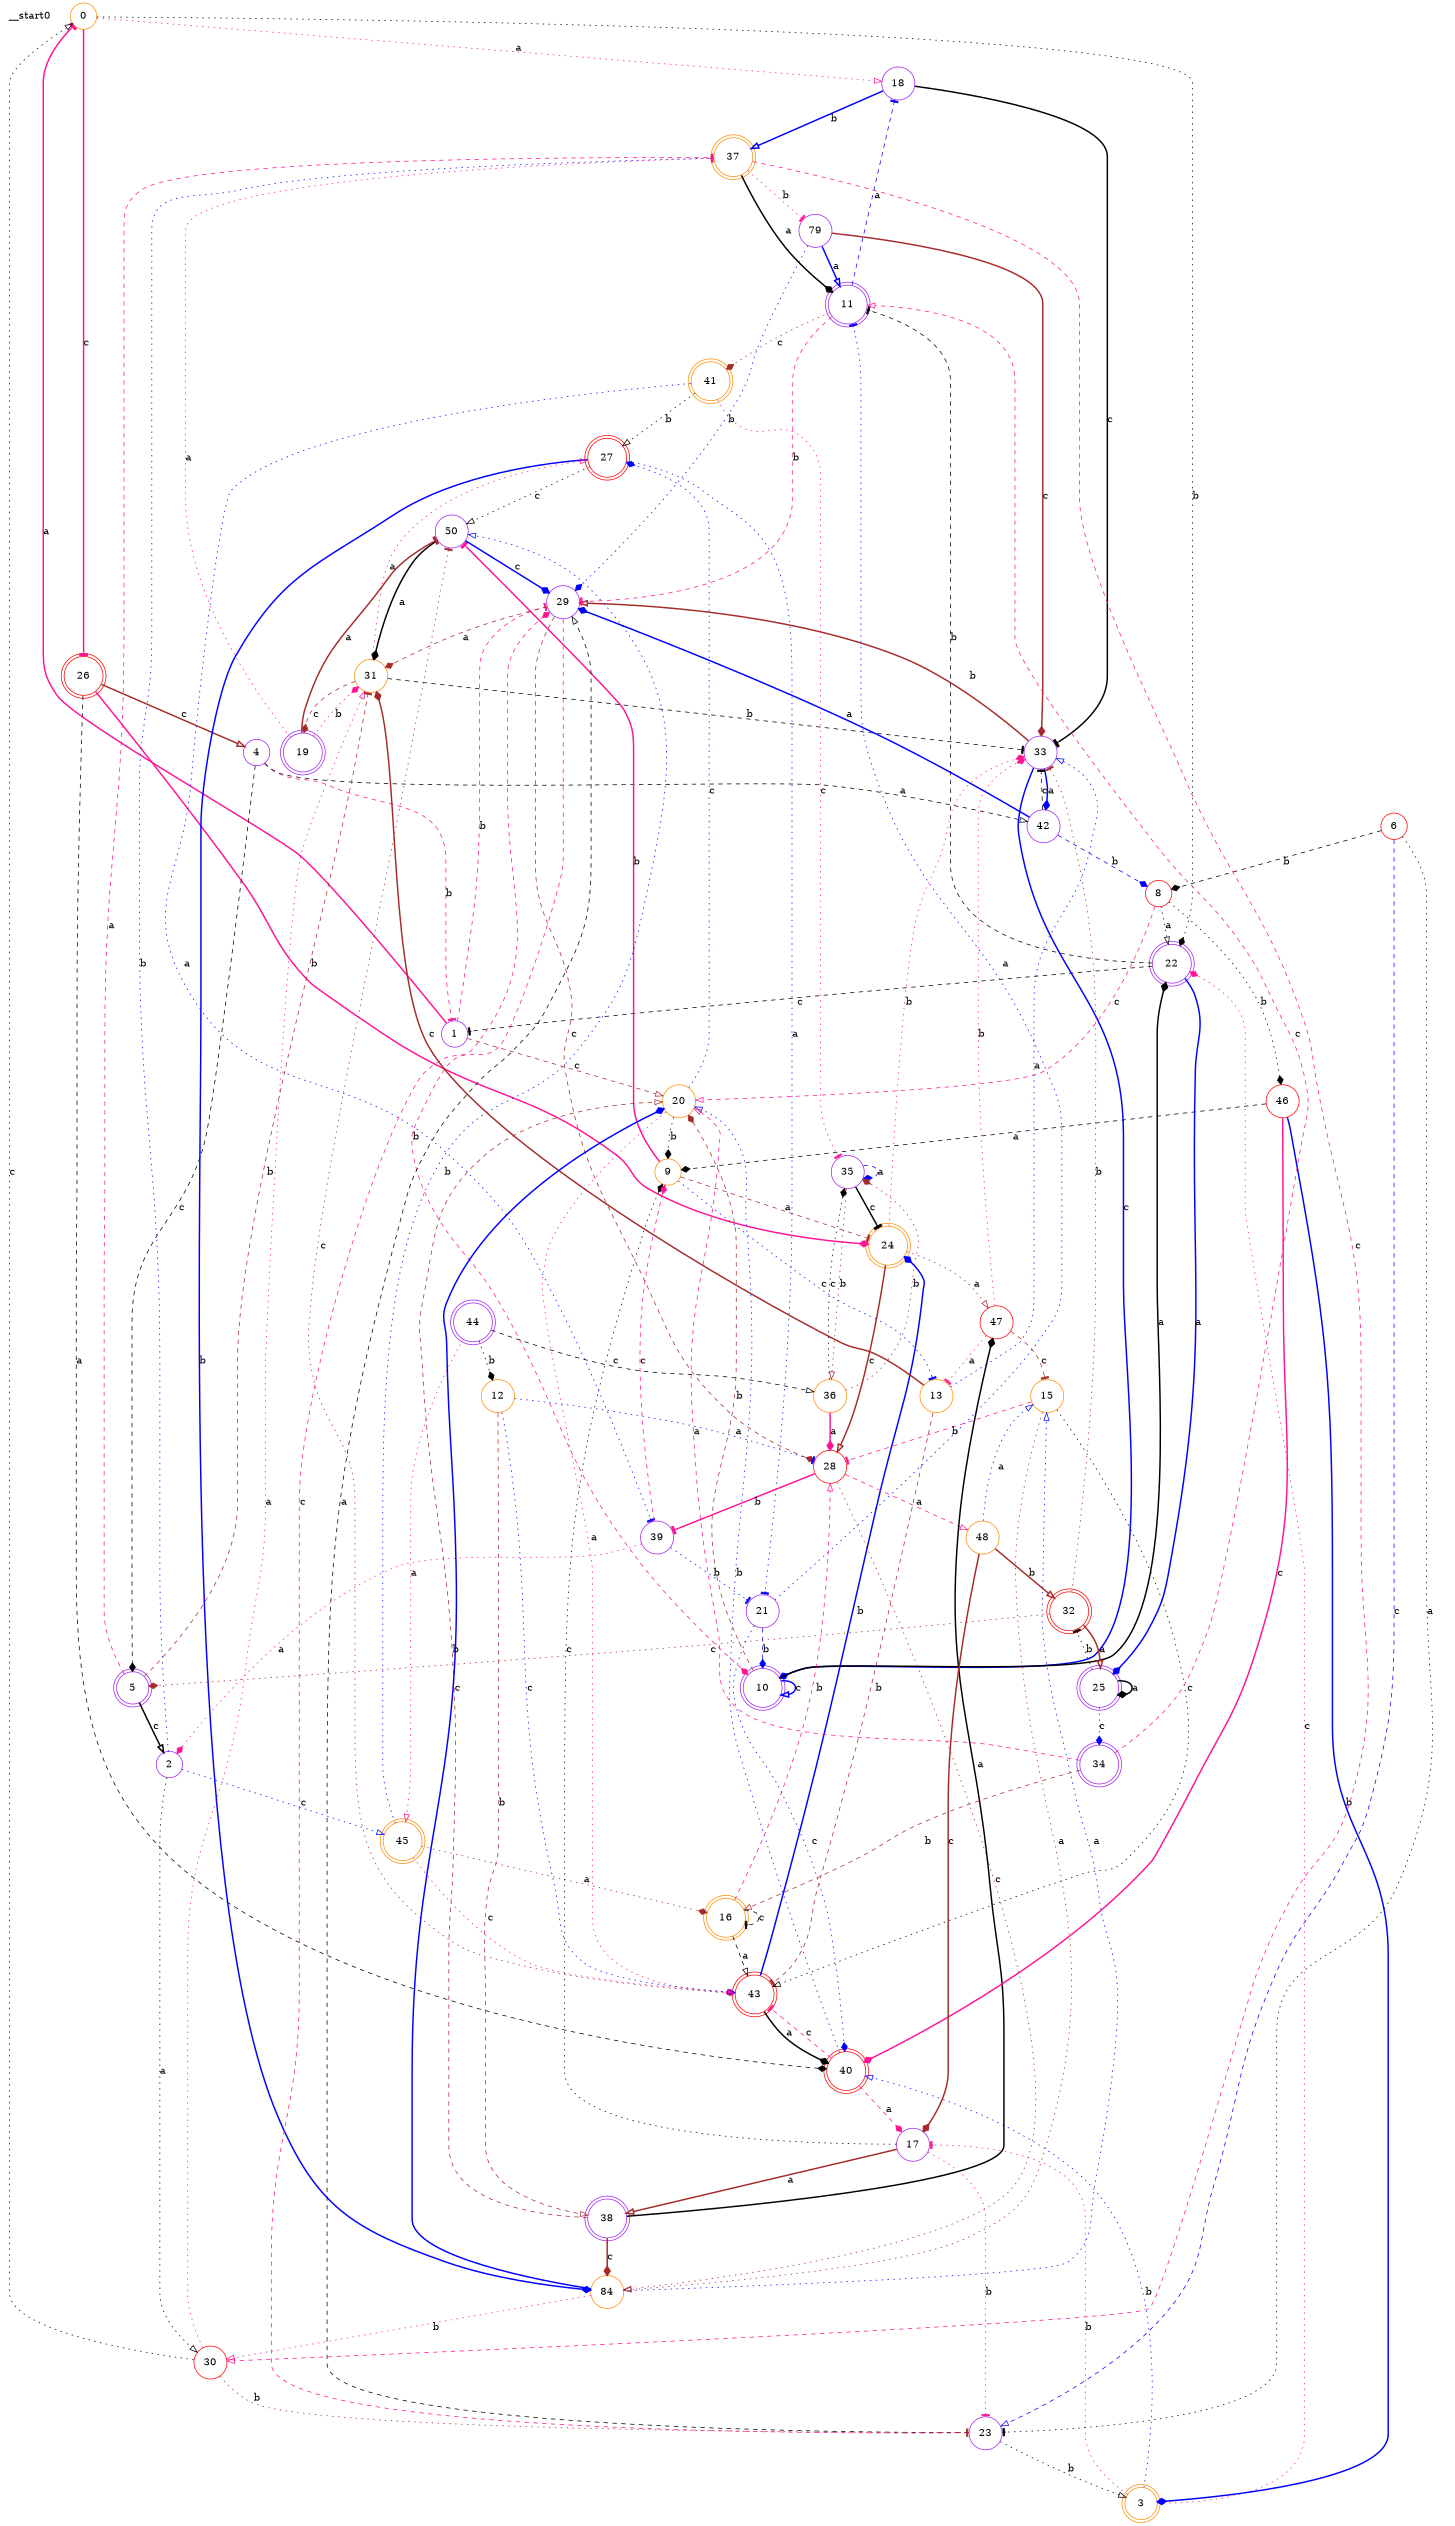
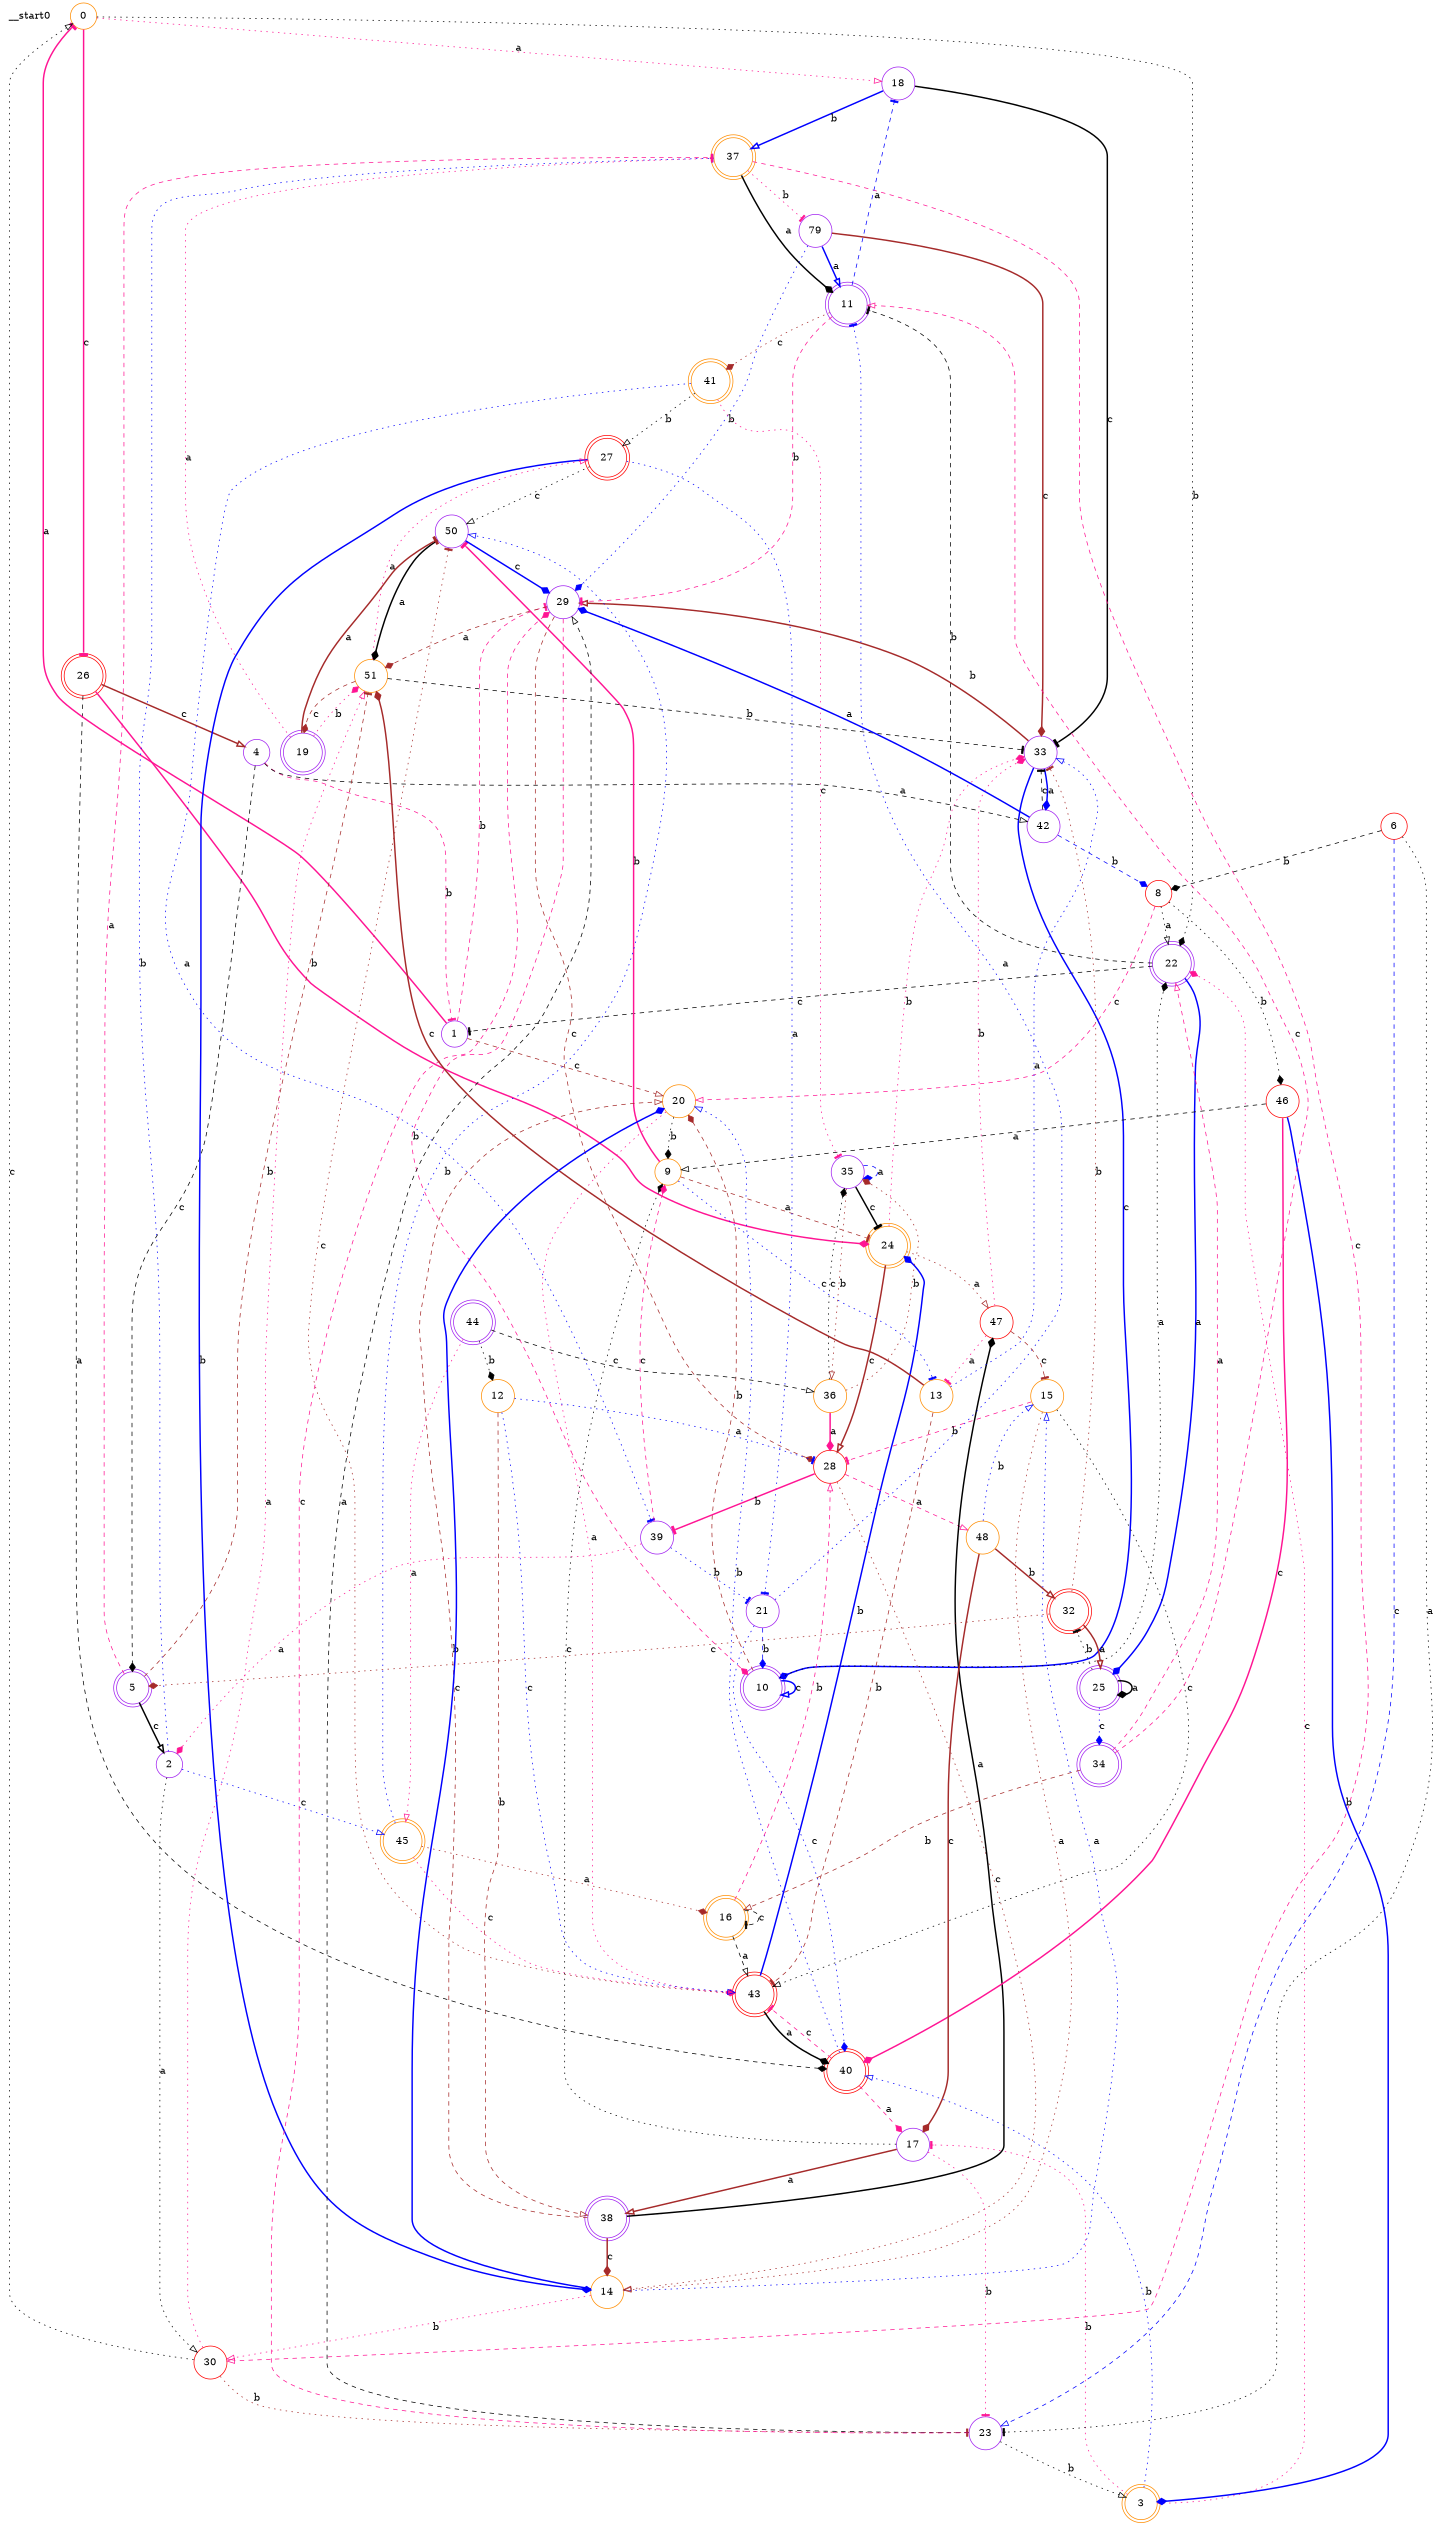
(371, 676) -> (371, 676)
(709, 759) -> none
(992, 1135) -> (992, 1135)
(1001, 1467) -> (1001, 1467)
(1158, 1496) -> (1158, 1496)
(710, 1582) -> (1217, 1382)
(607, 2292) -> (607, 2292)
